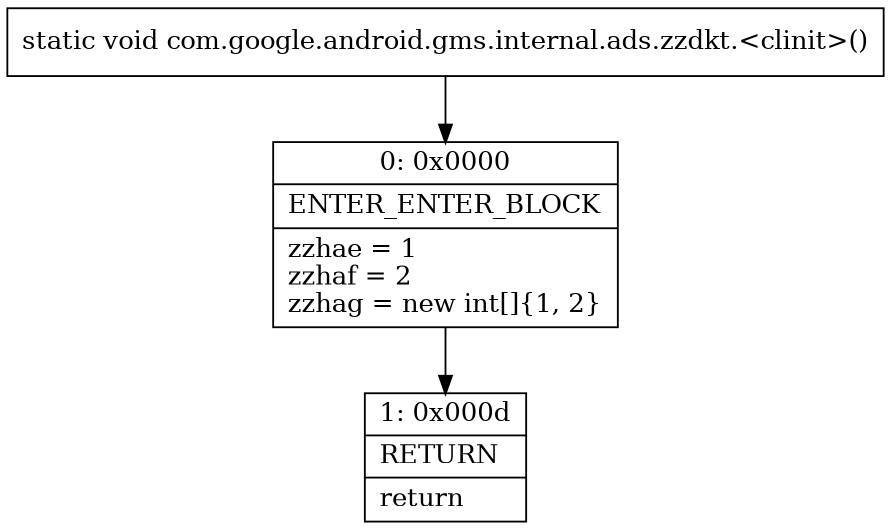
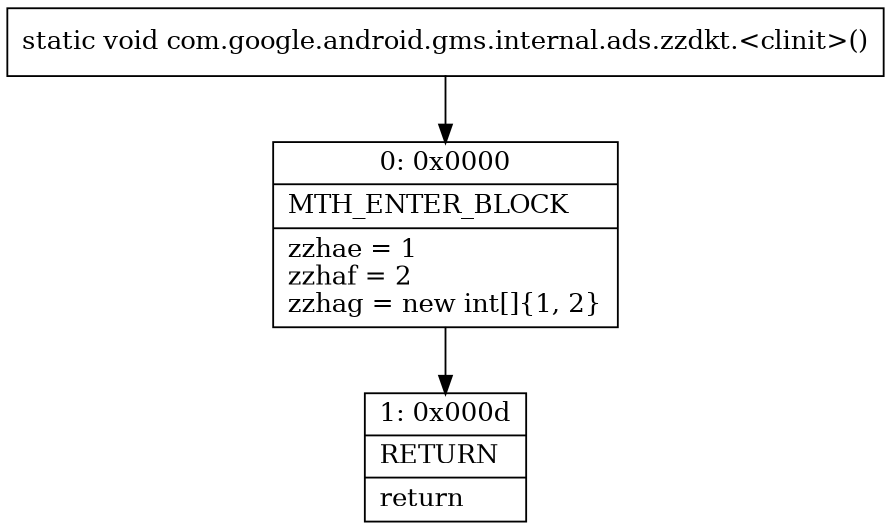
(445, 205) -> (429, 205)
